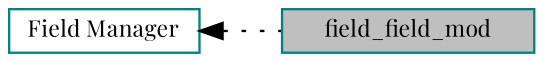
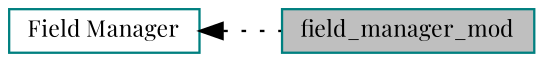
(408, 31) -> (408, 31)
